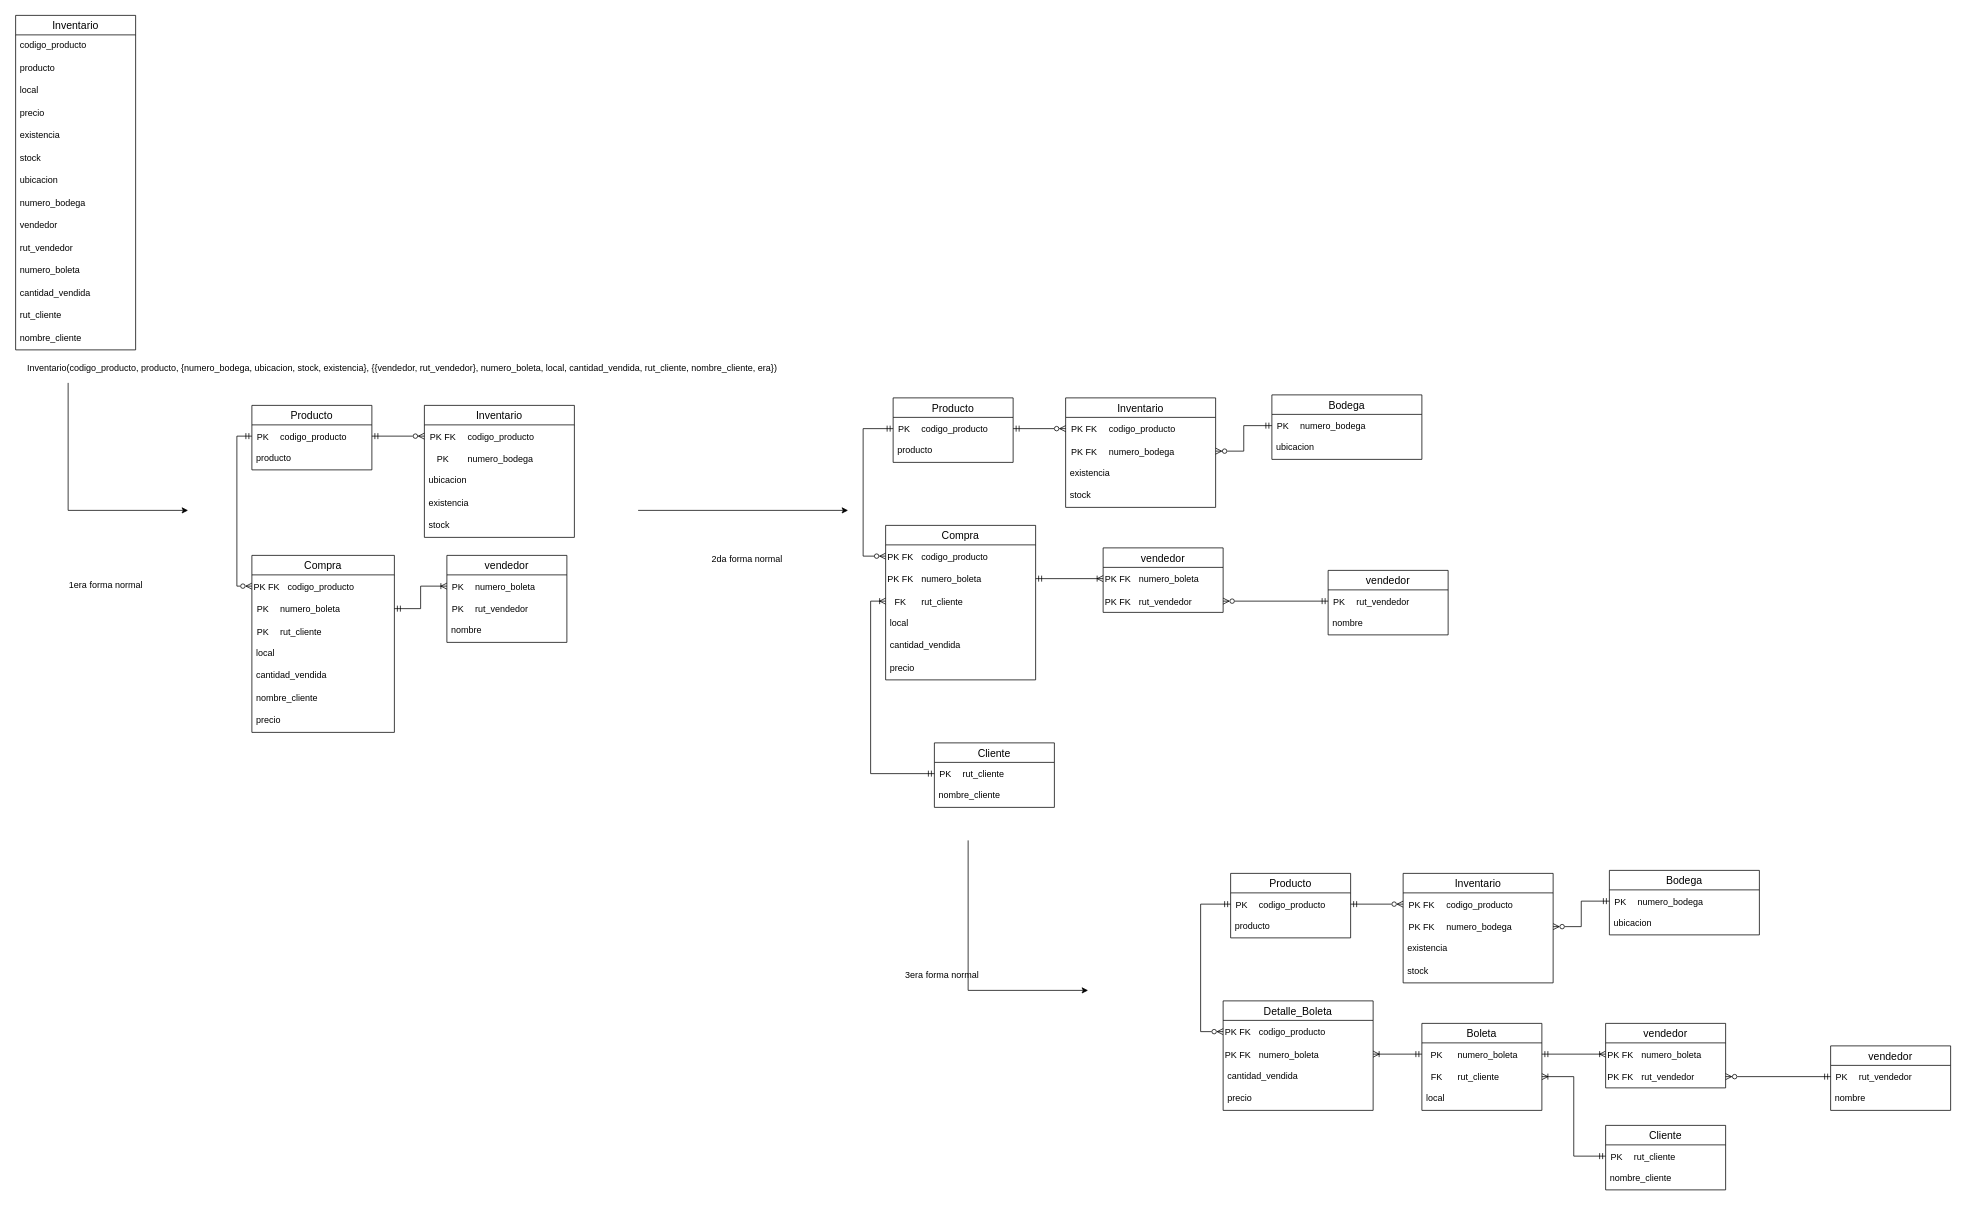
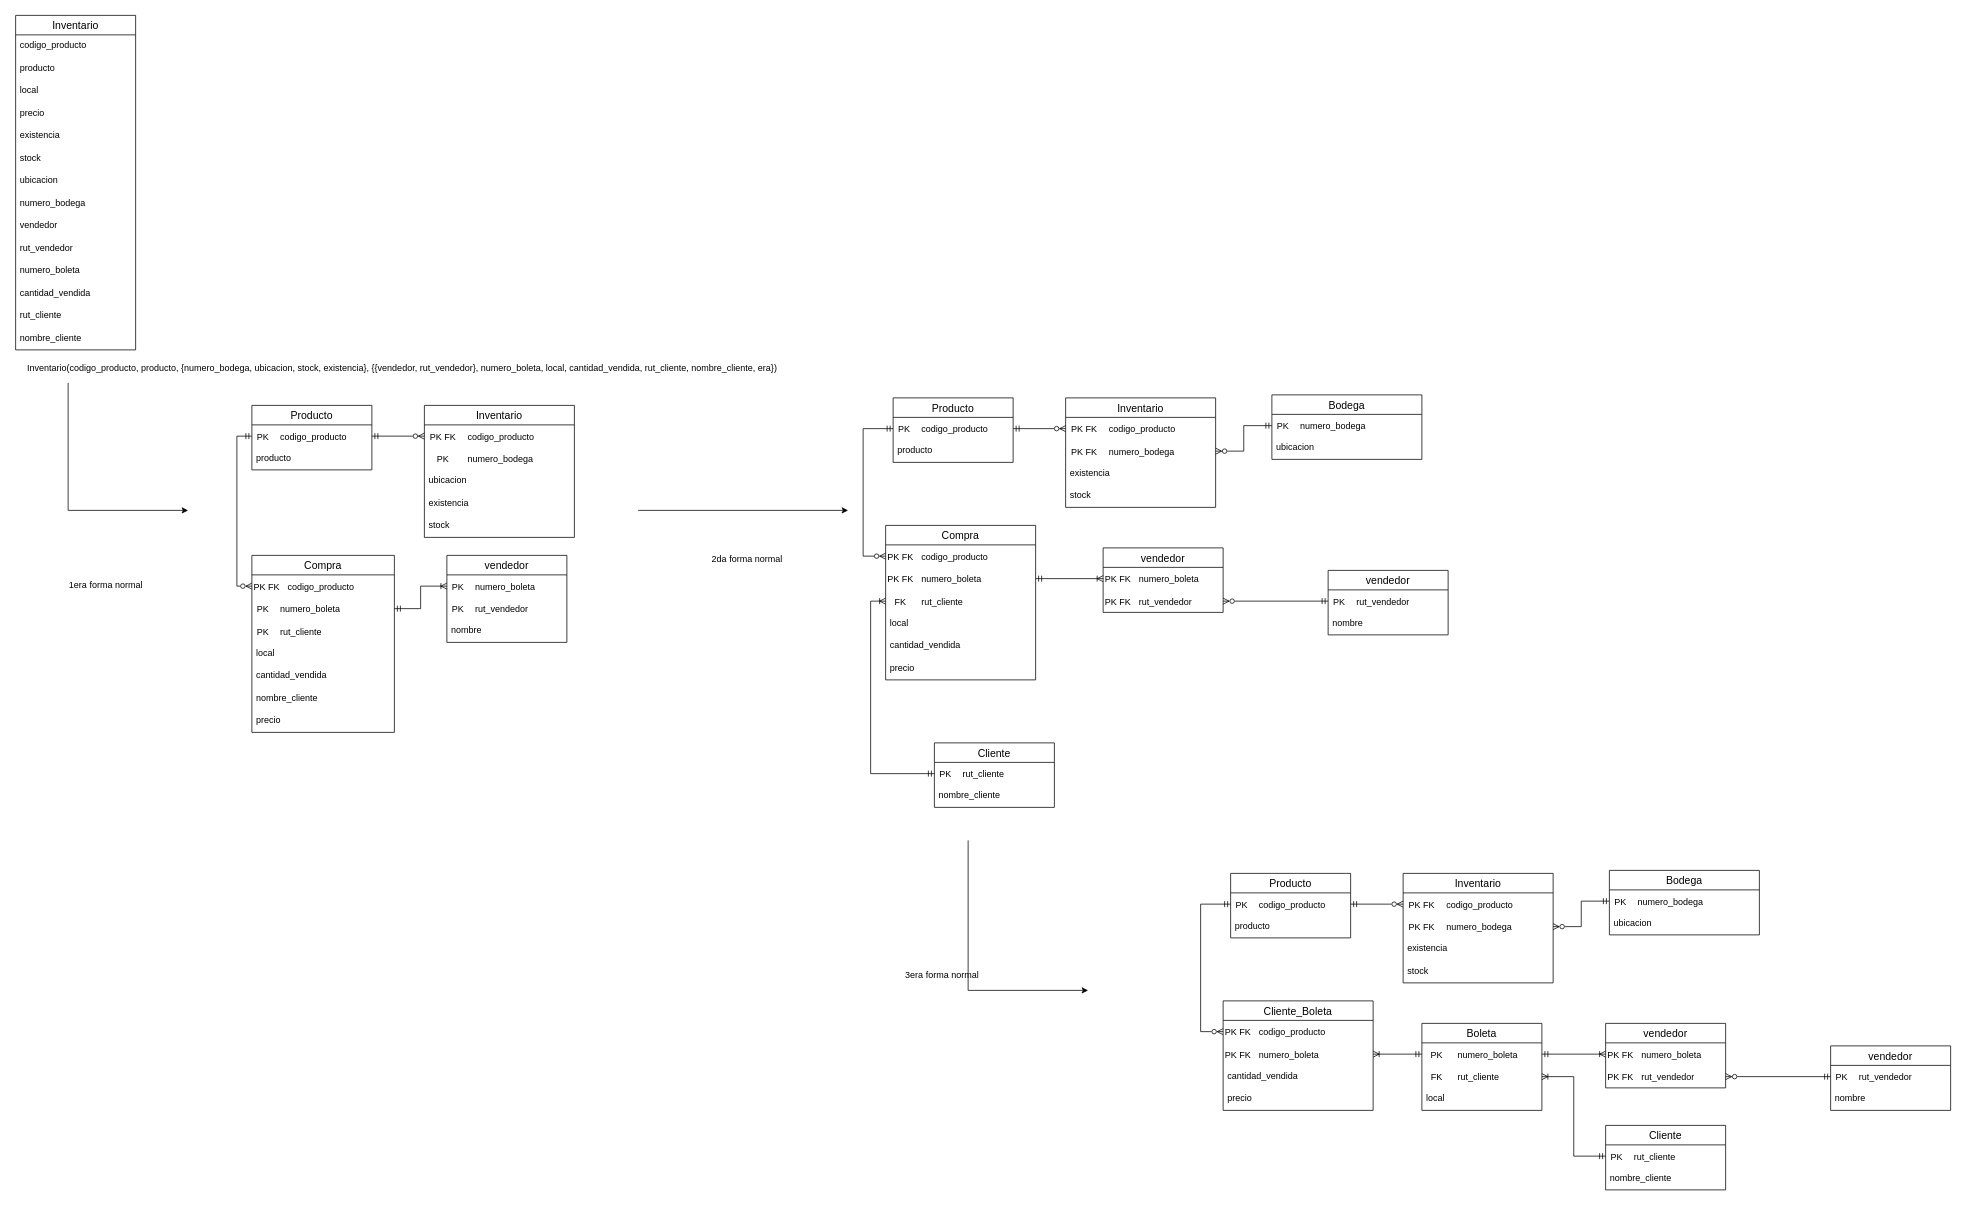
(1298, 1011) -> (1298, 1011)
